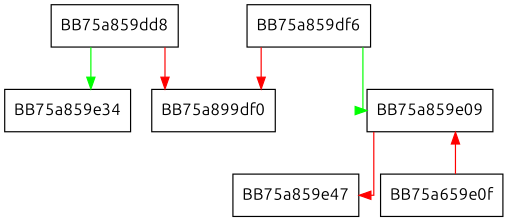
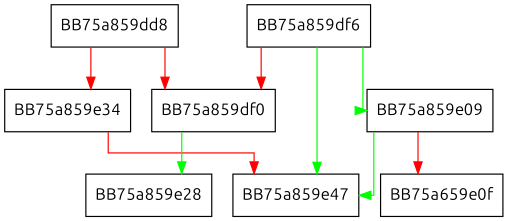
(91, 62) -> (91, 62)
none -> (317, 105)
(214, 111) -> (214, 111)
none -> (171, 153)
(455, 159) -> (418, 147)
(374, 165) -> (374, 165)
none -> (149, 195)
